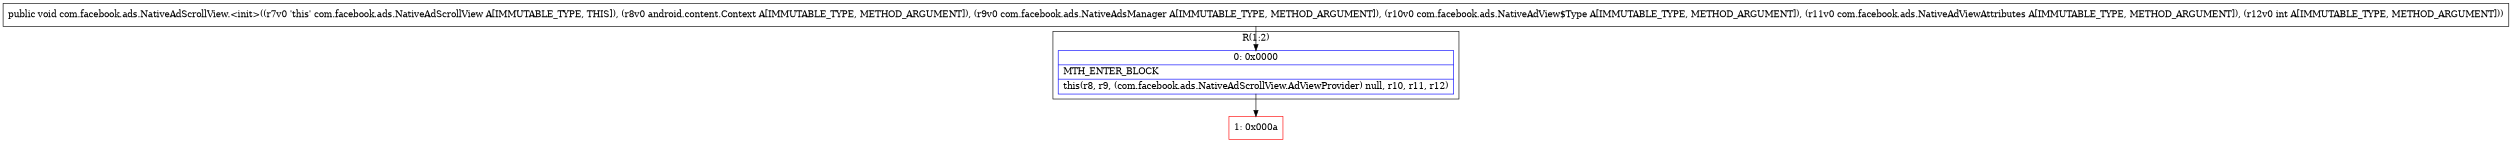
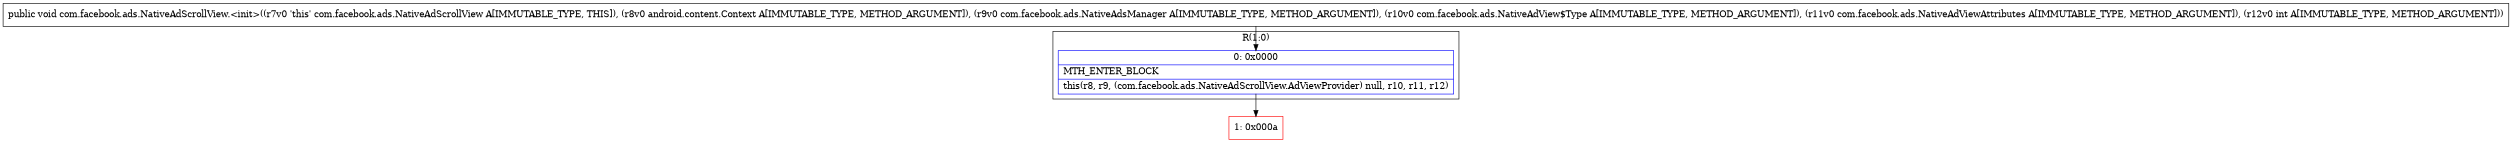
(1256, 38) -> (1256, 38)
